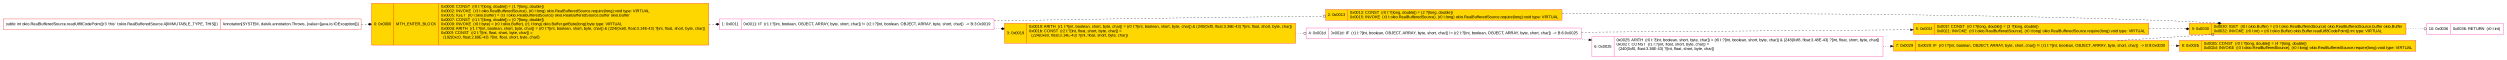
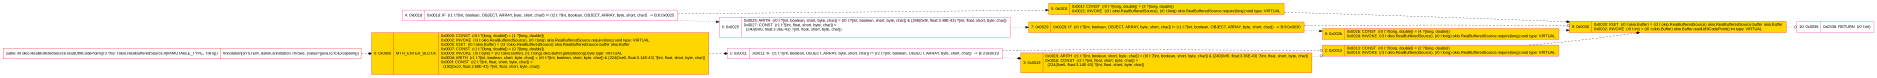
(2477, 29) -> (1847, 27)
none -> (1563, 30)
(1300, 33) -> (1316, 56)
